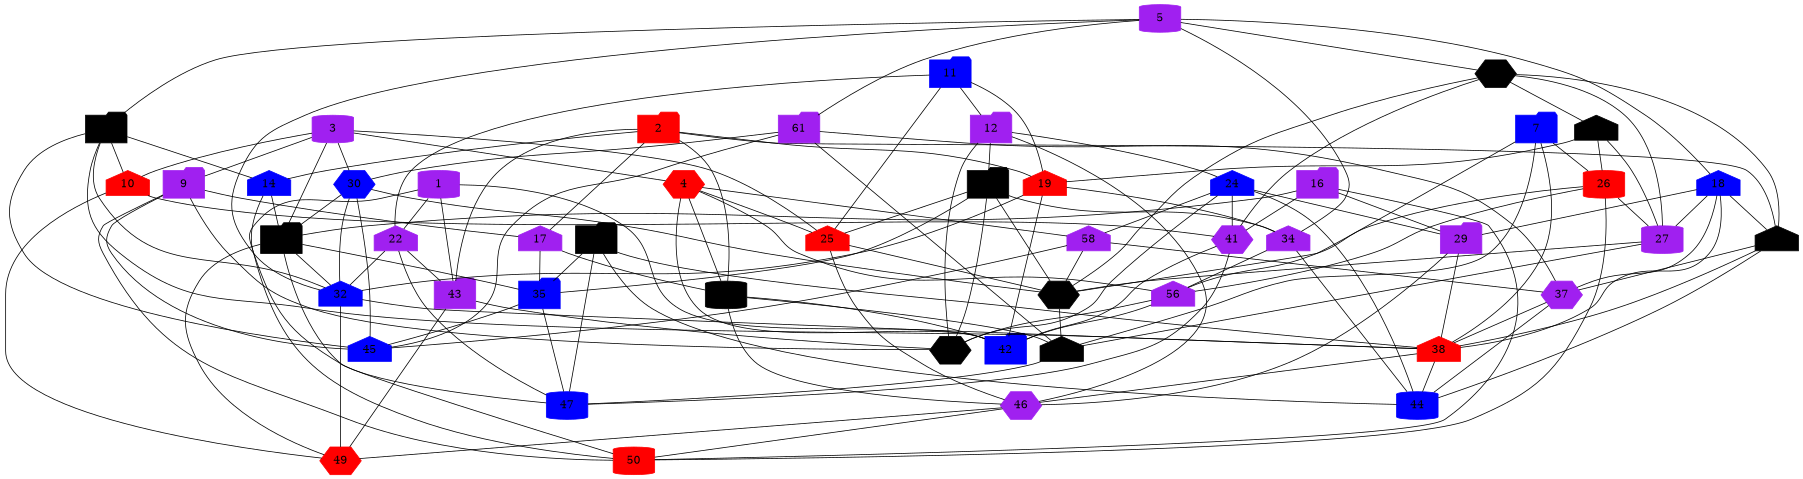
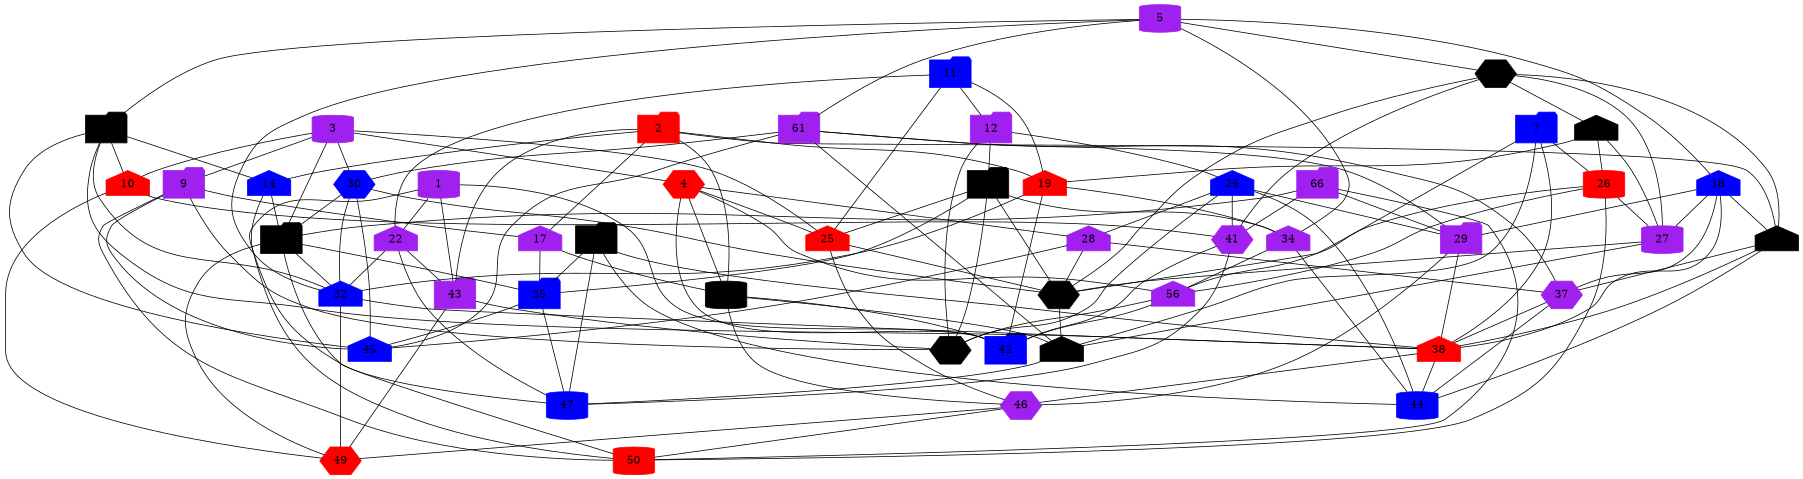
none -> (1188, 151)
(1317, 184) -> (1317, 184)
(1089, 240) -> (1089, 240)
(1191, 264) -> none
